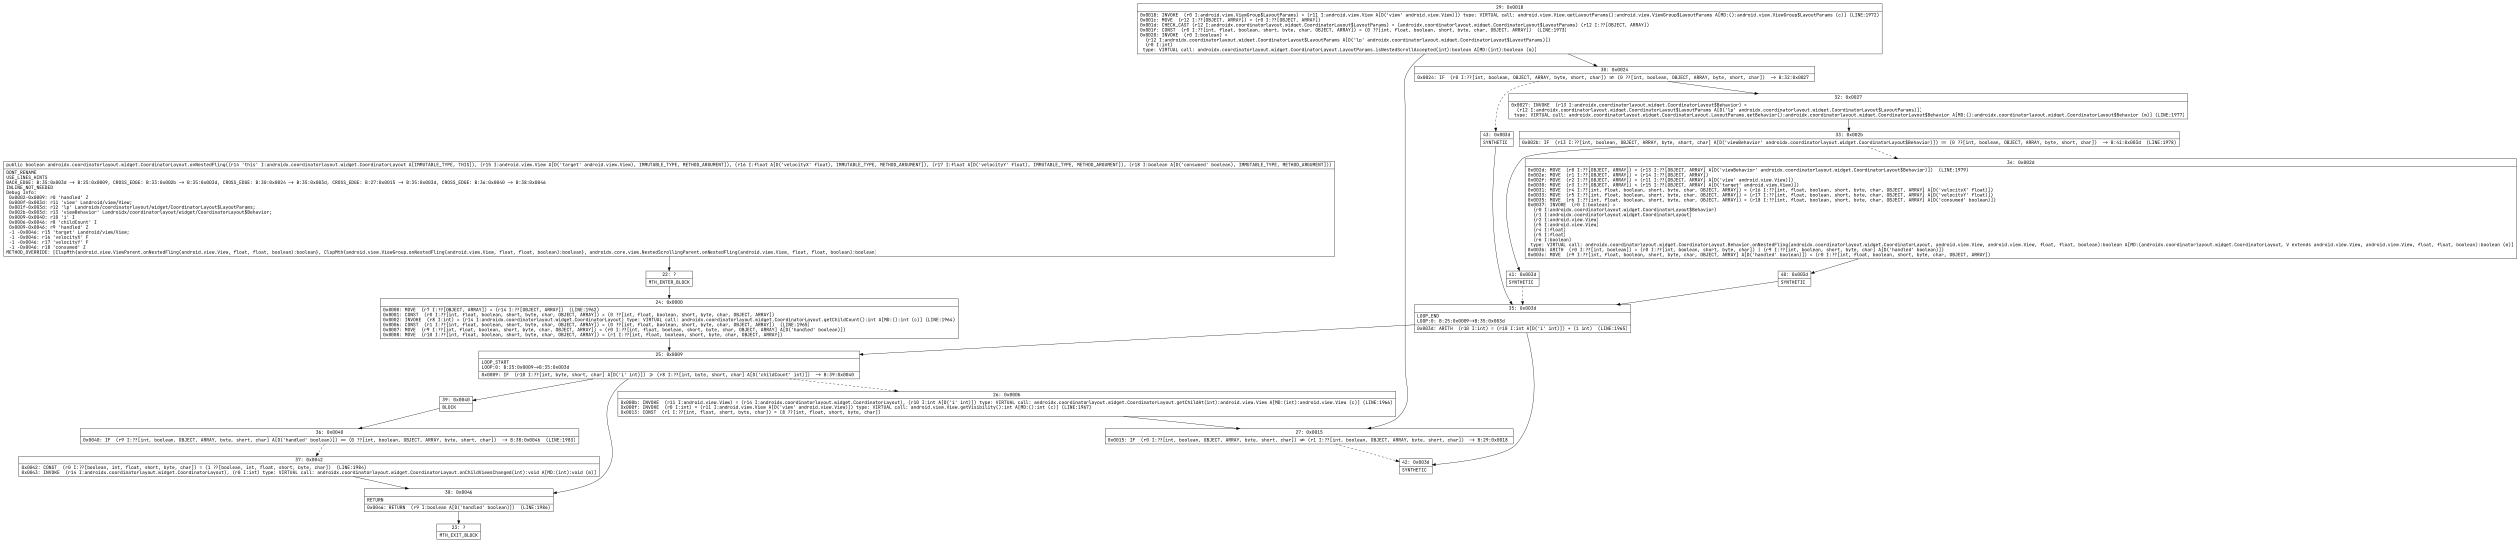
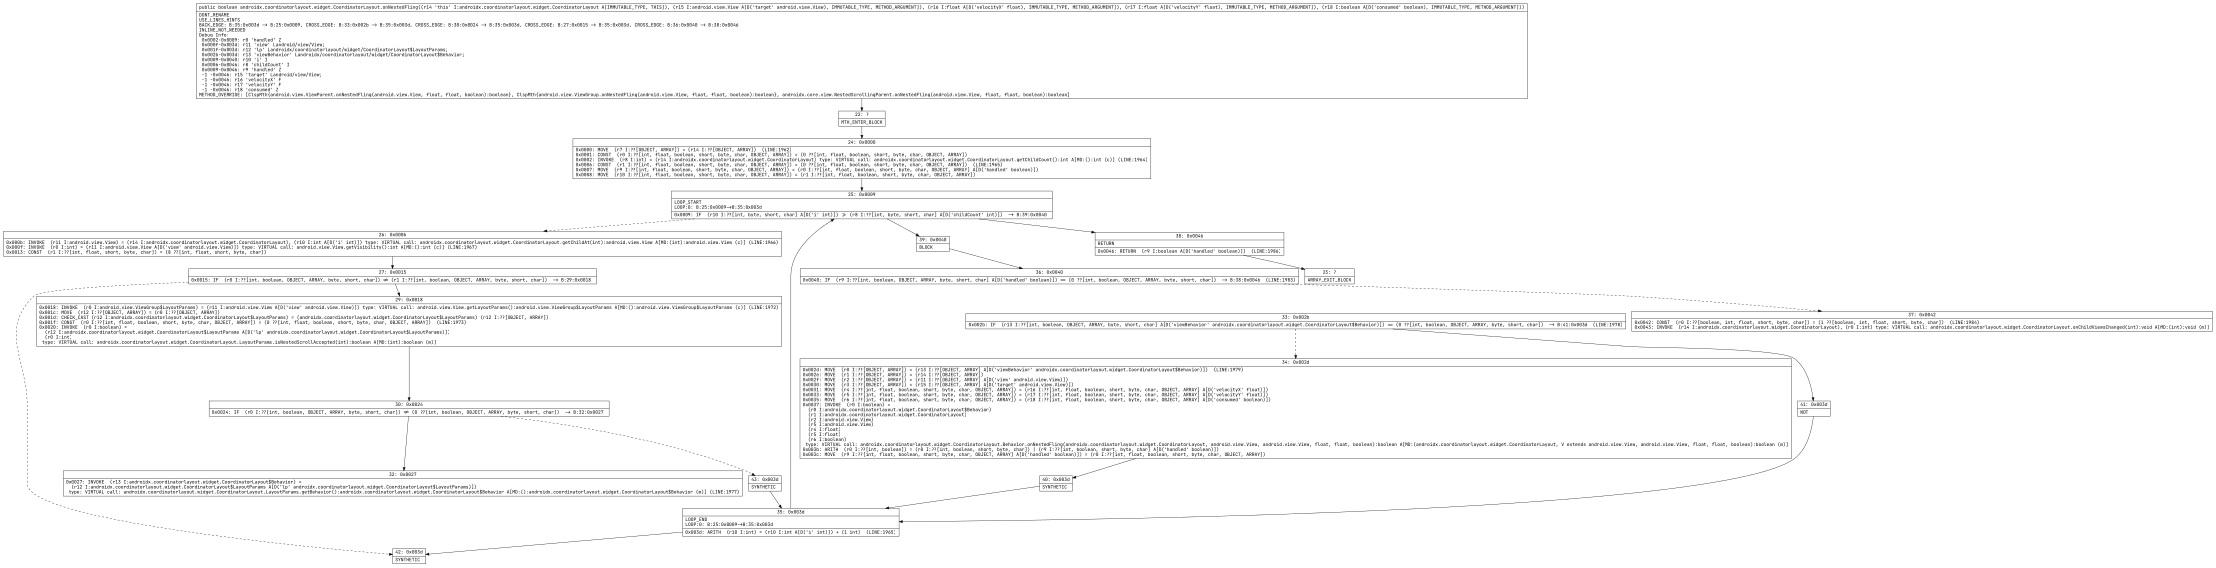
(1849, 123) -> none
(1405, 248) -> (397, 289)
(1521, 282) -> (1804, 412)
(1523, 294) -> (1375, 510)
(379, 482) -> none
(459, 535) -> (1330, 280)
